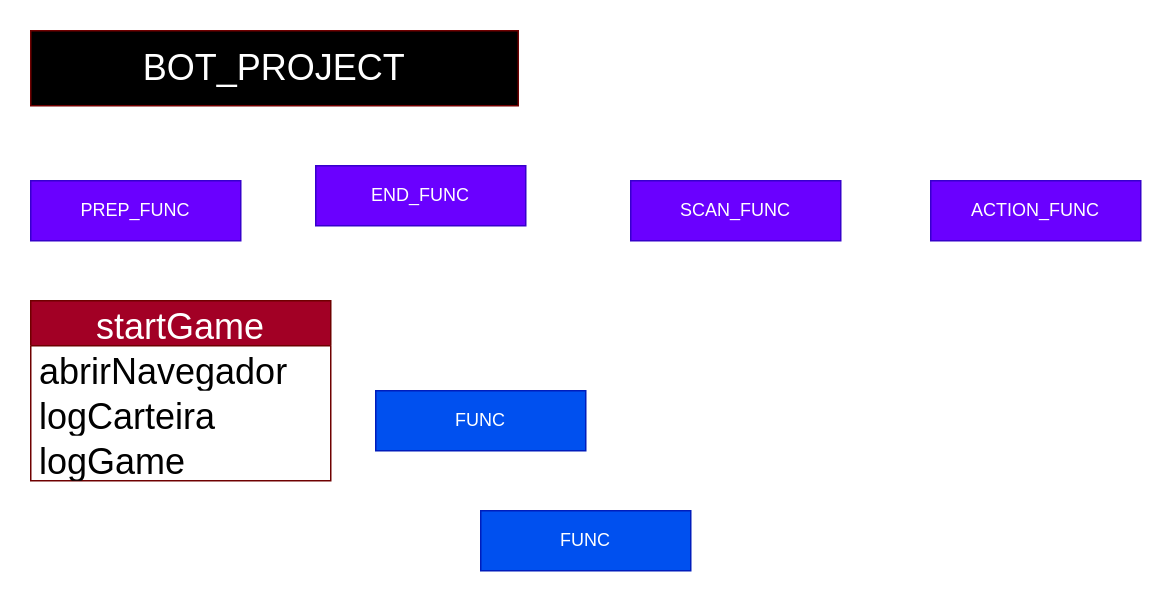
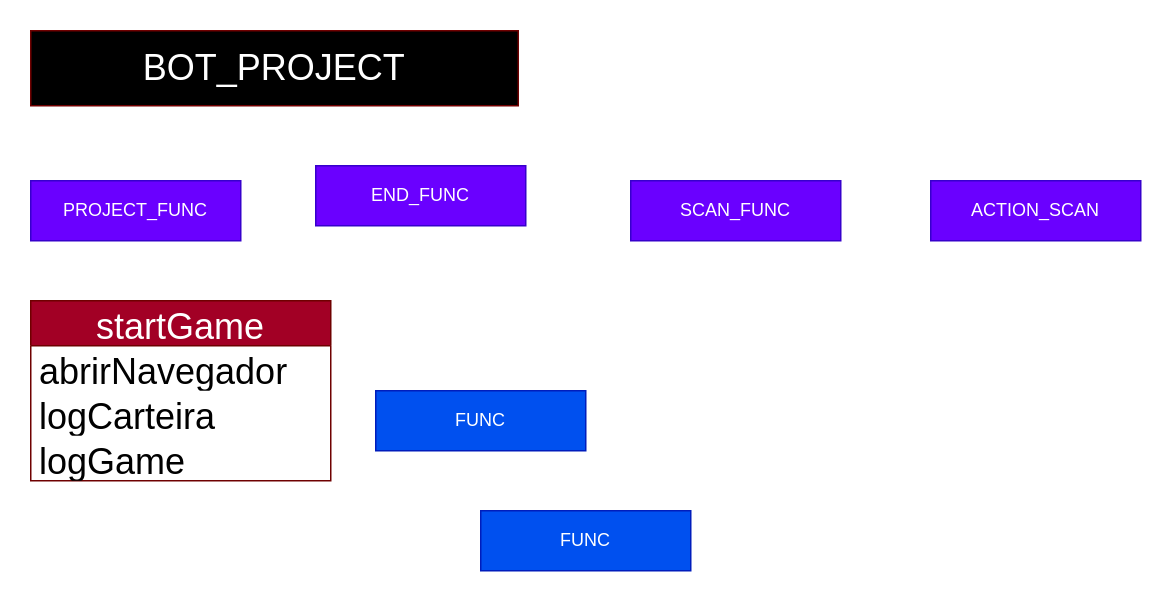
(136, 211) -> (136, 211)
(1036, 211) -> (1036, 211)
